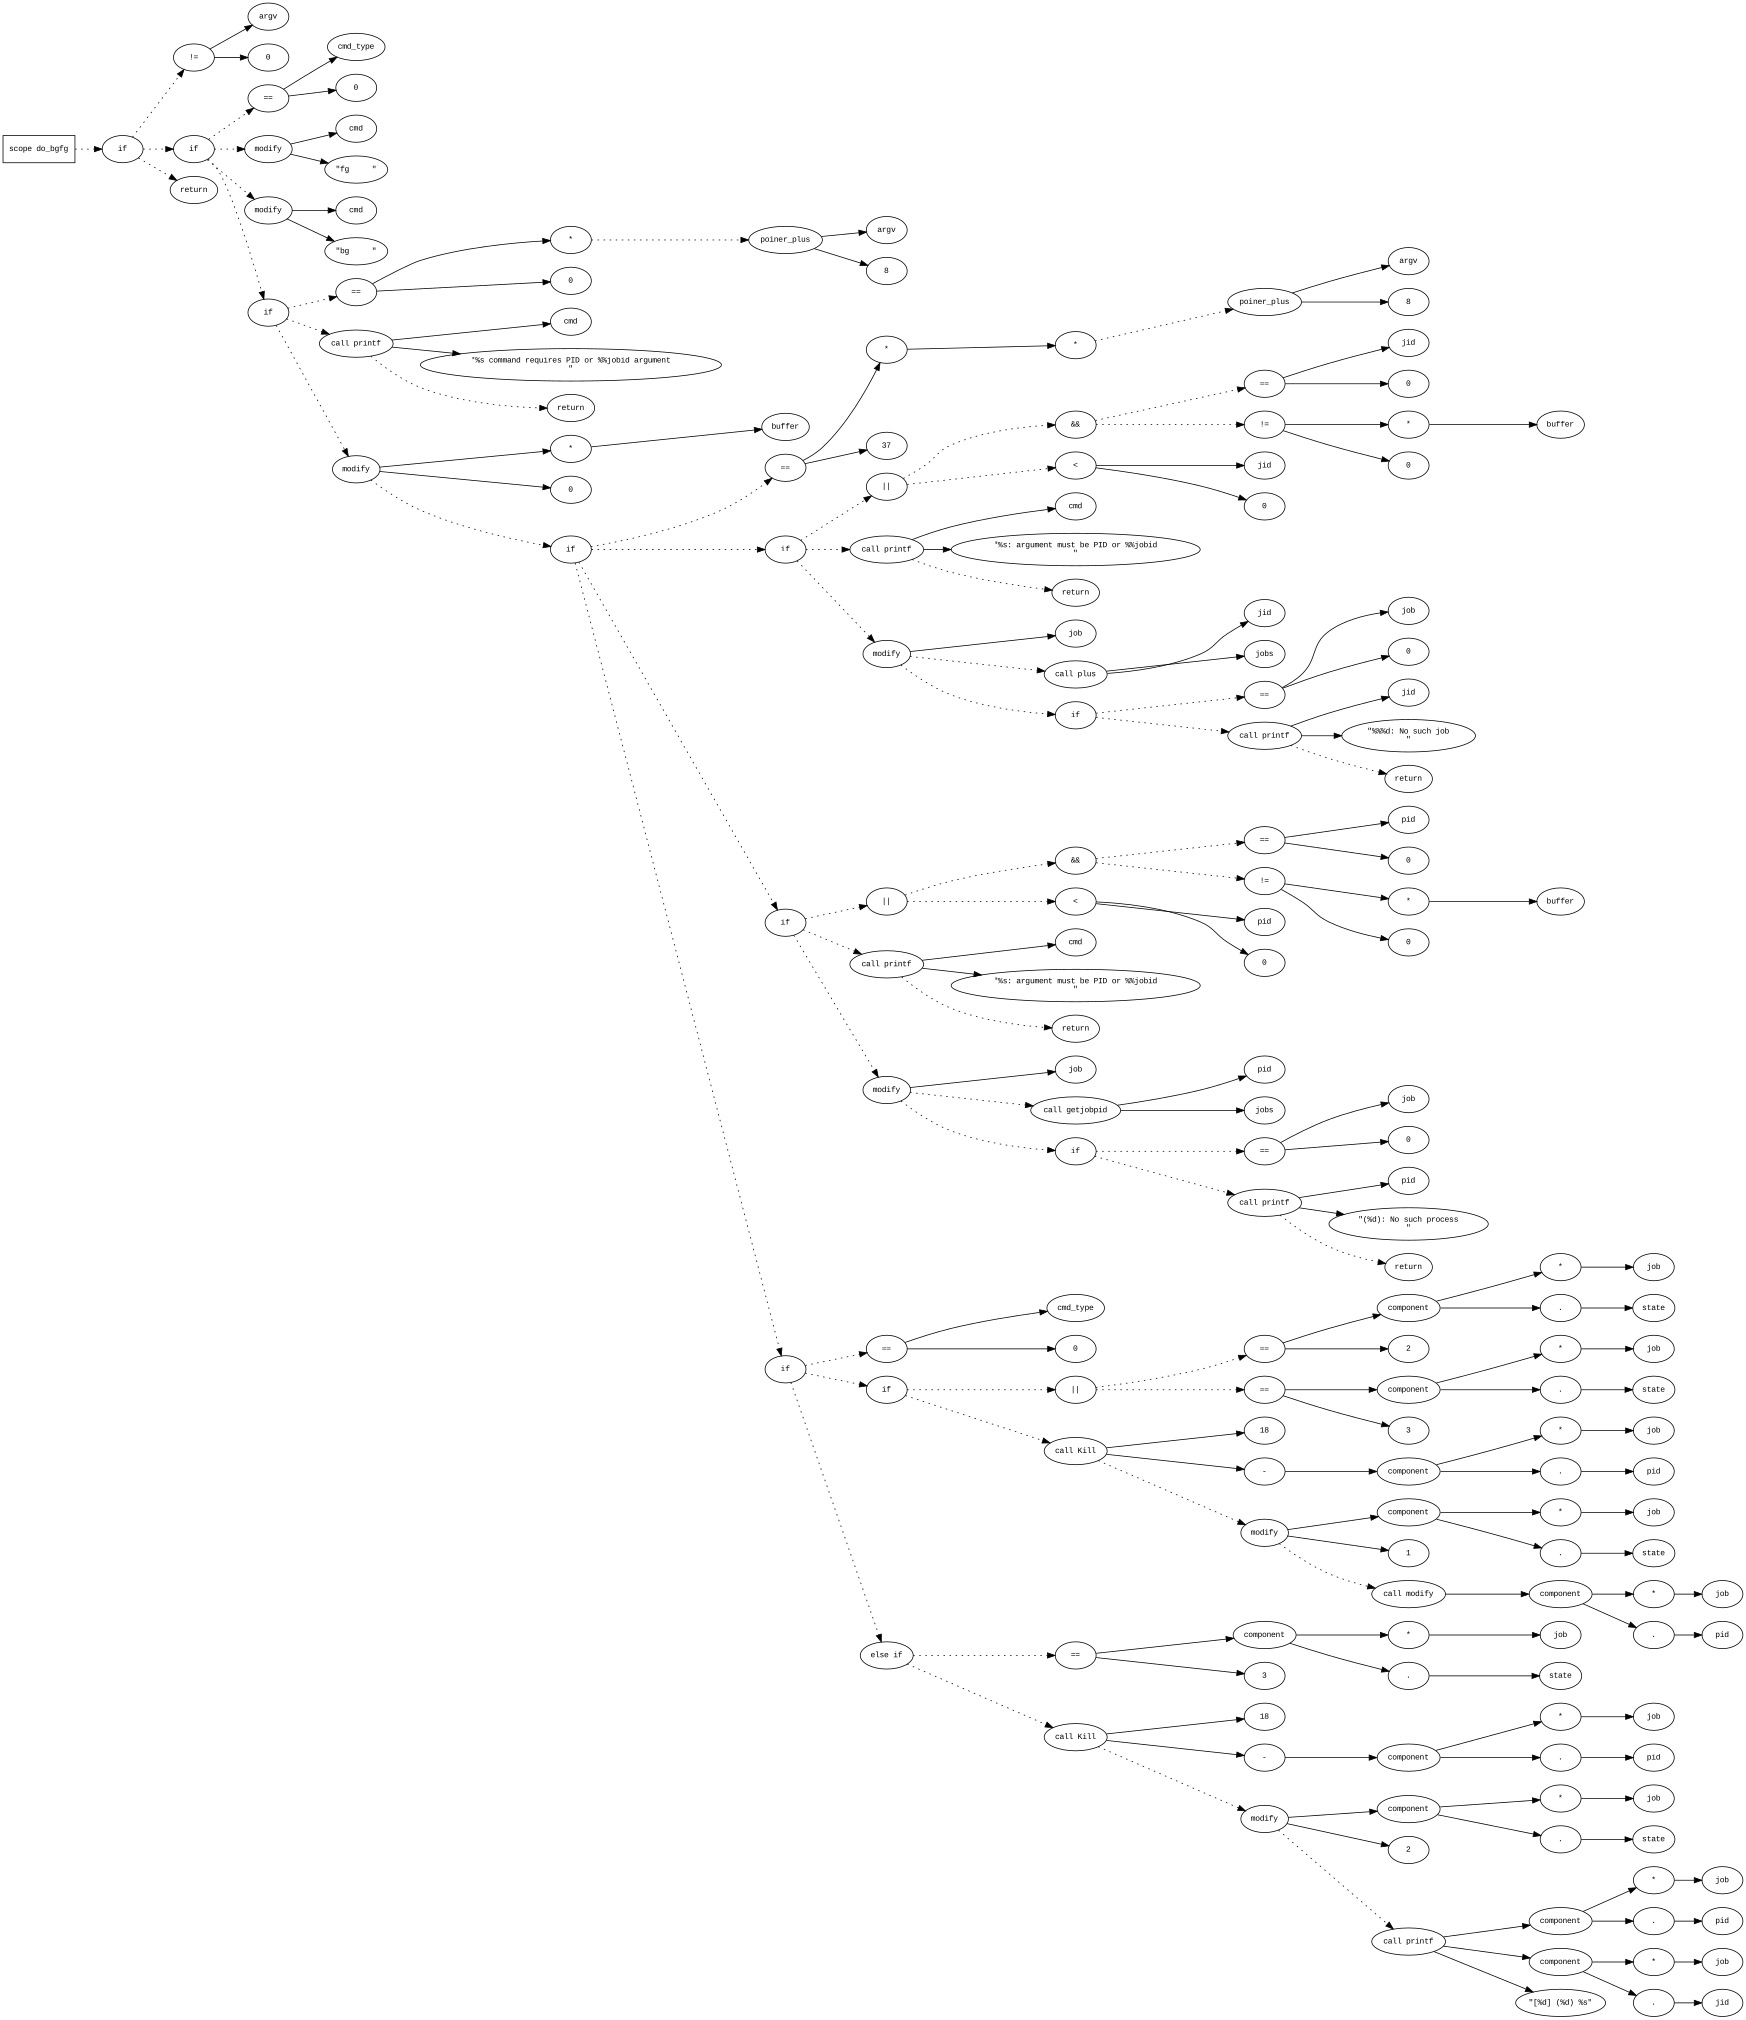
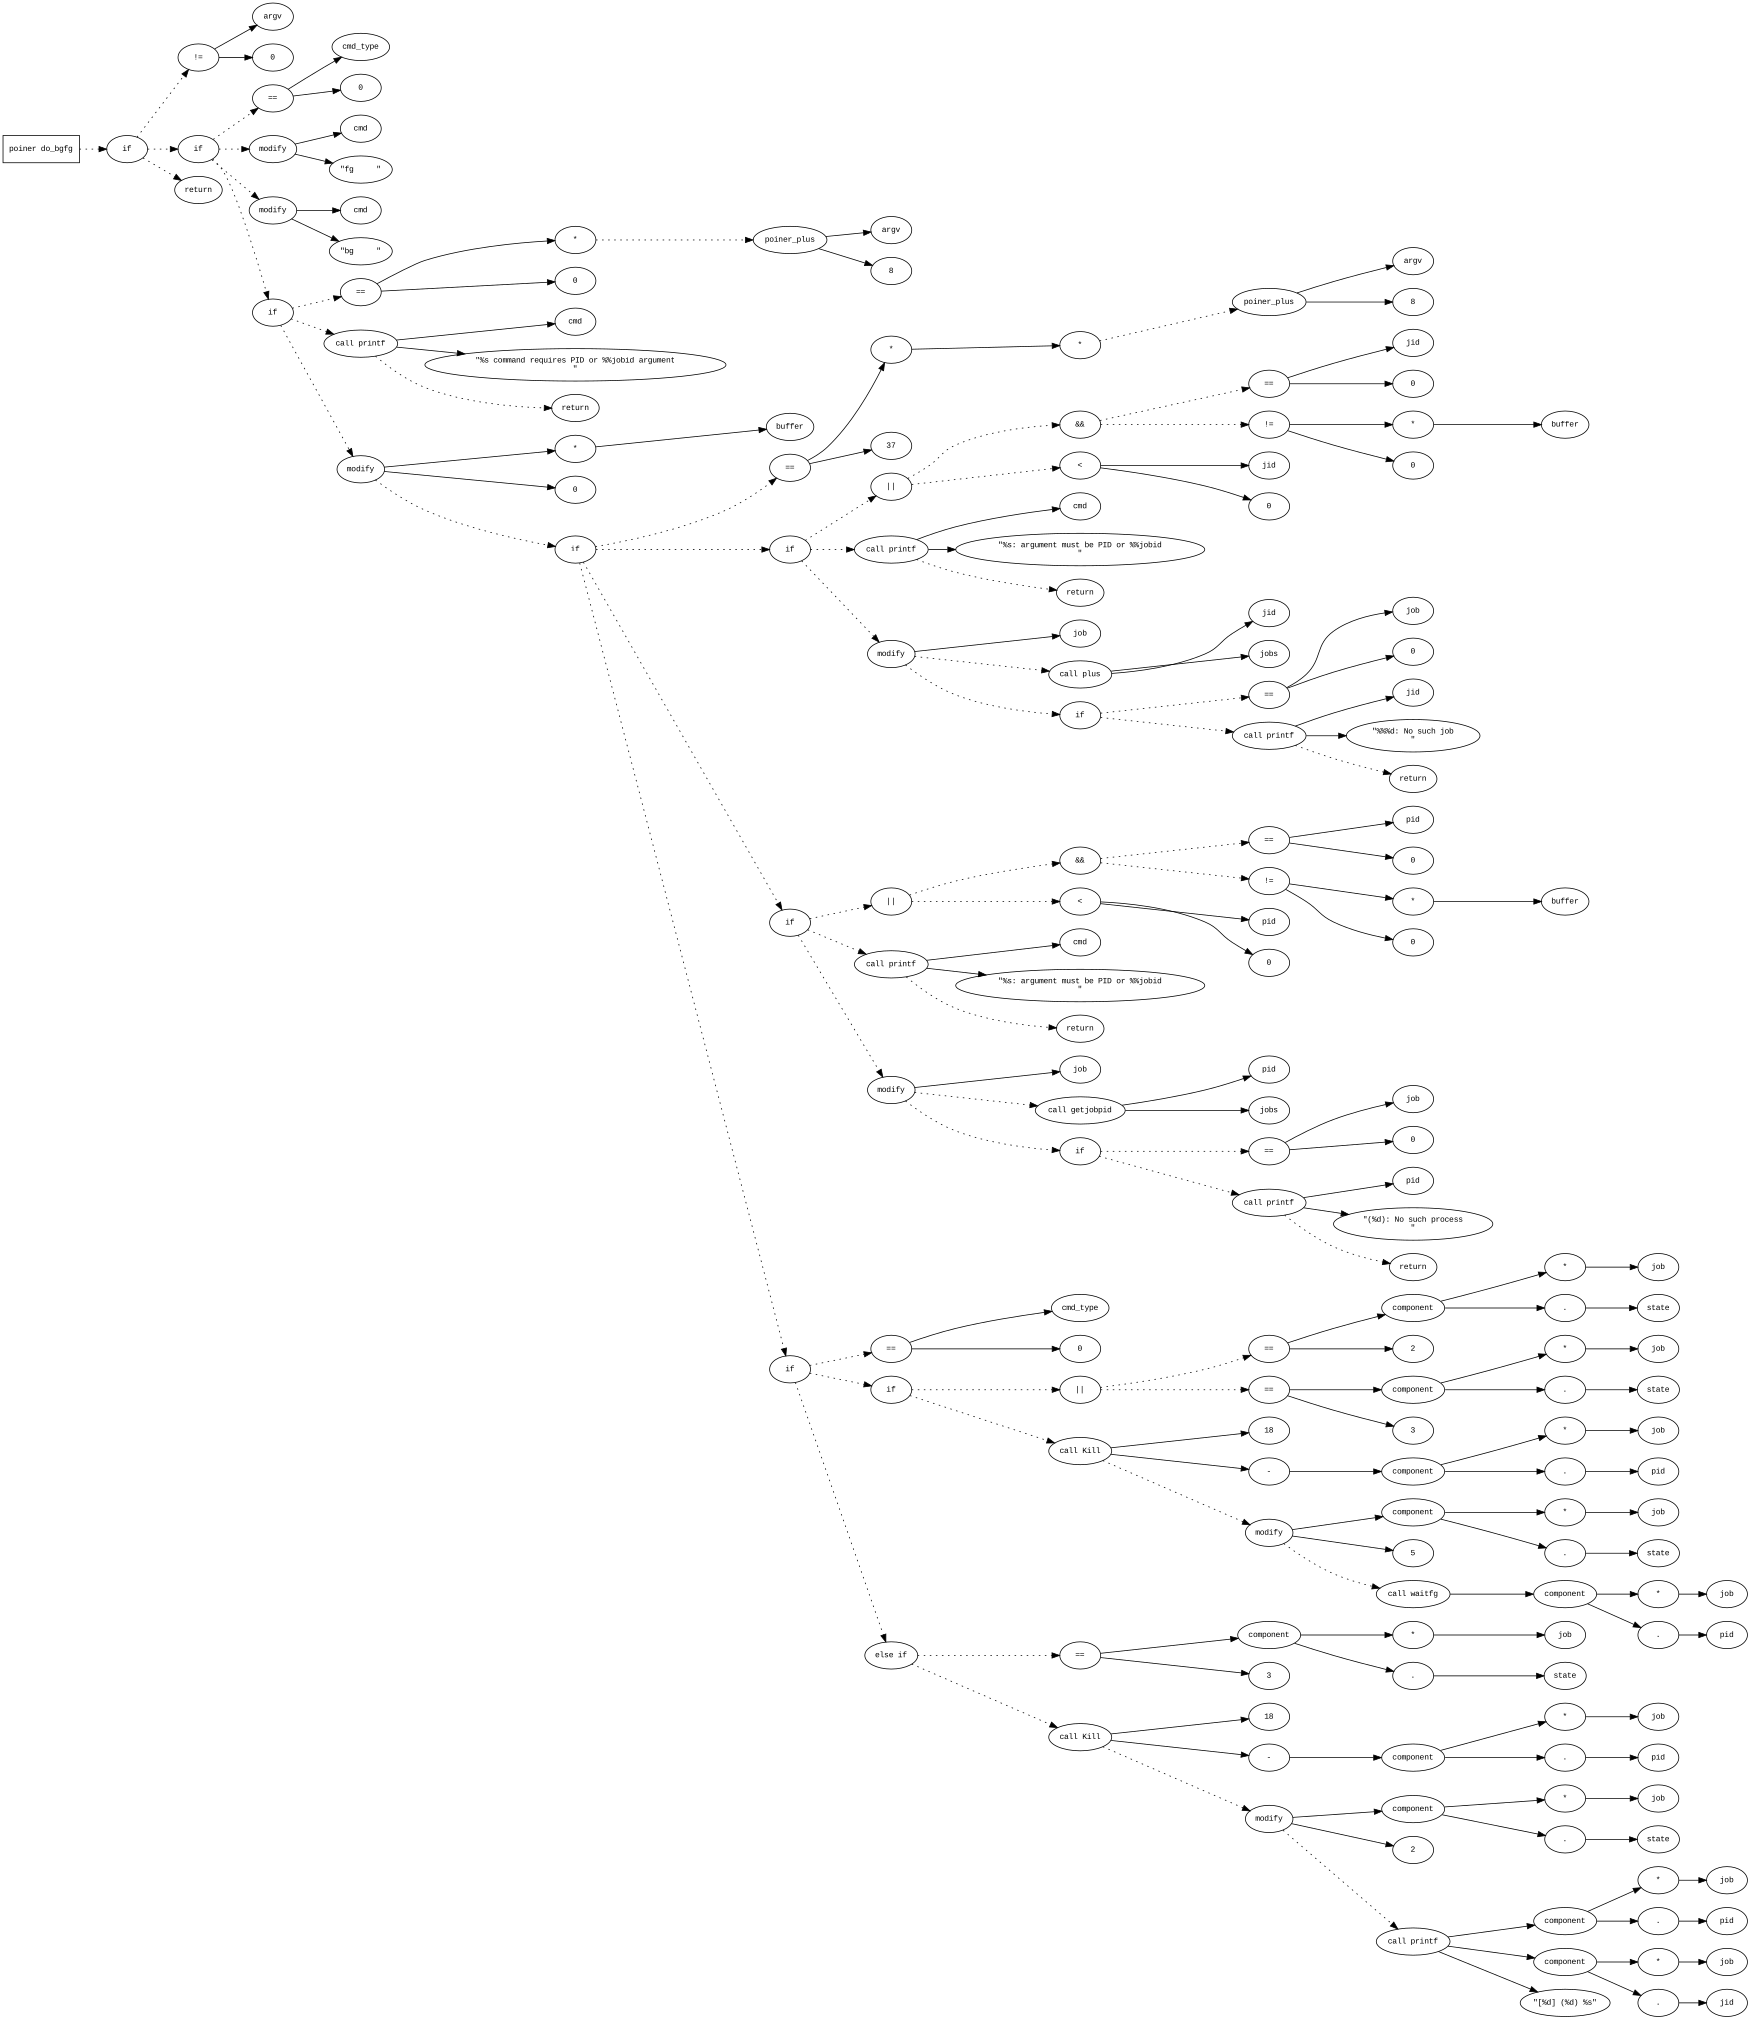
(39, 149) -> (41, 149)
(1409, 1553) -> (1413, 1553)
(1409, 1594) -> (1413, 1594)
